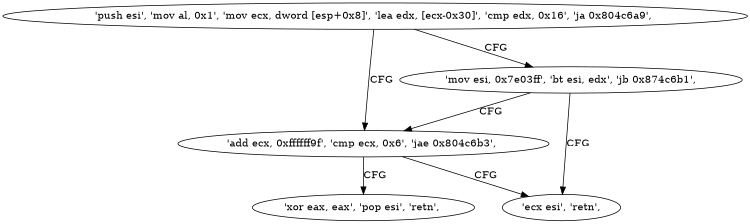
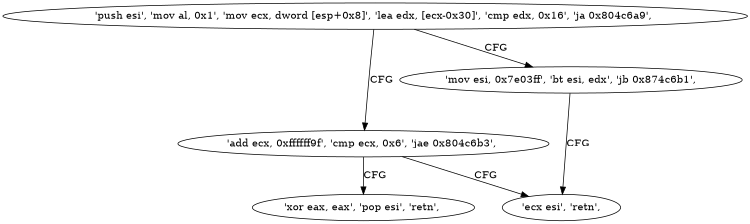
(471, 111) -> none
